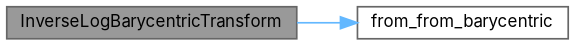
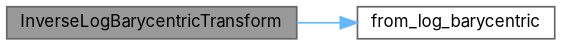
(463, 23) -> (456, 23)
